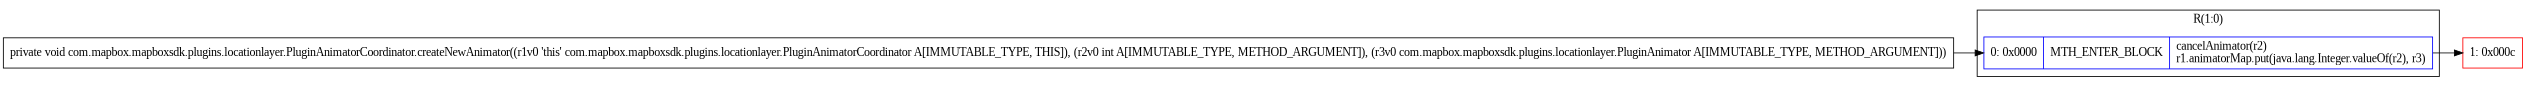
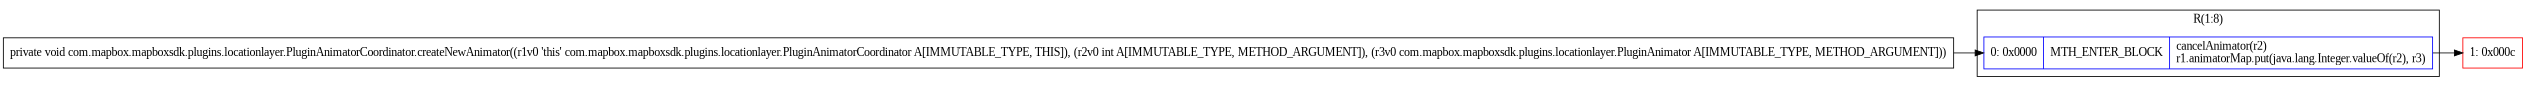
(2208, 20) -> (2208, 20)
